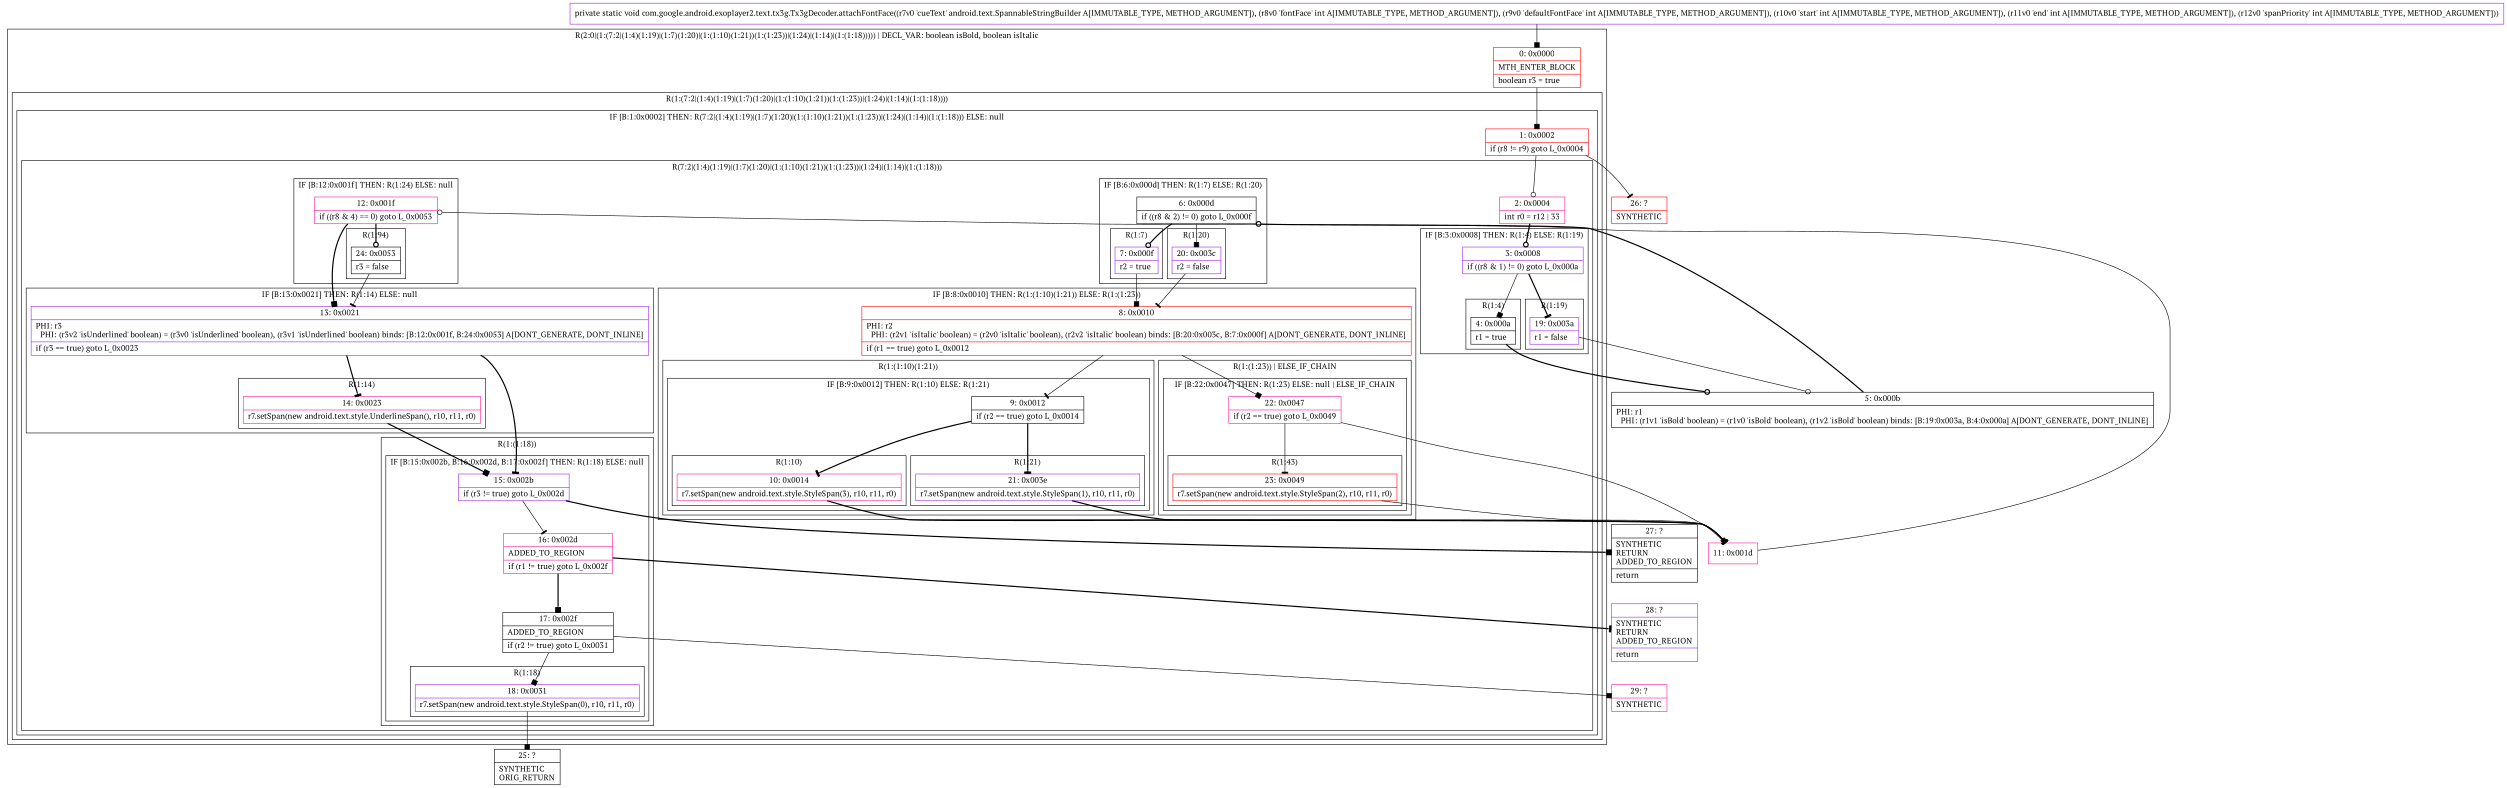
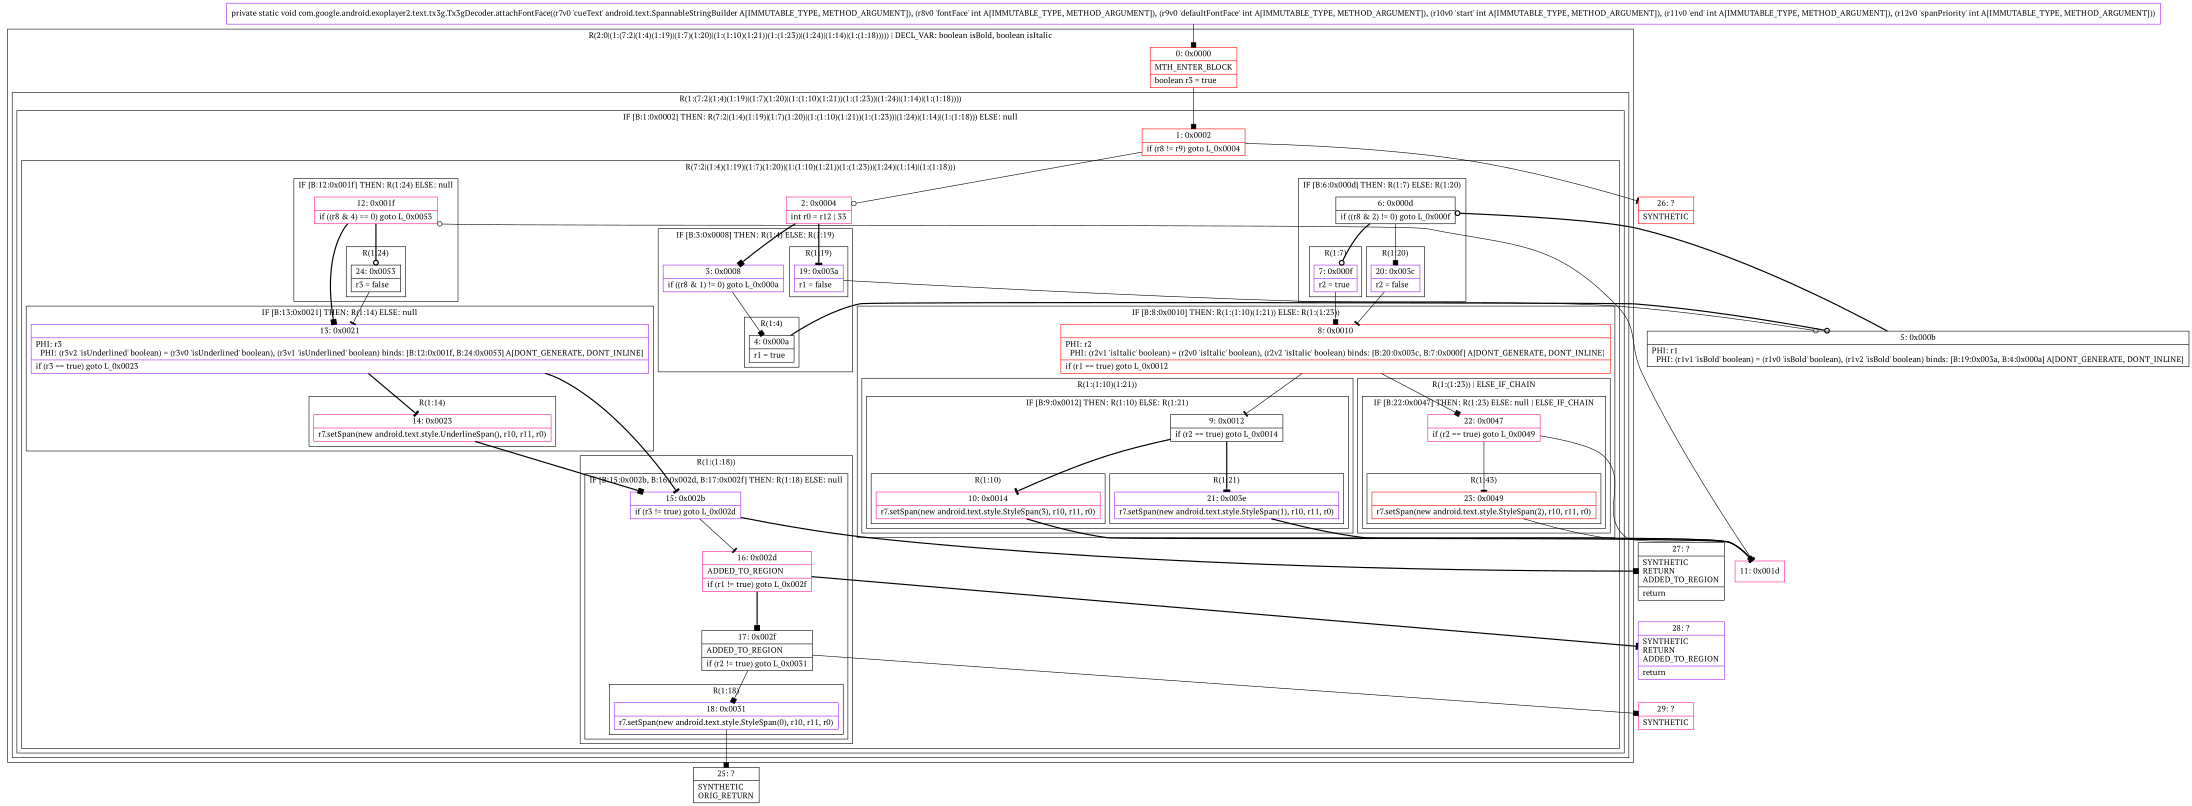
(1528, 233) -> (769, 242)
(376, 235) -> (376, 253)
(1538, 294) -> (819, 243)
